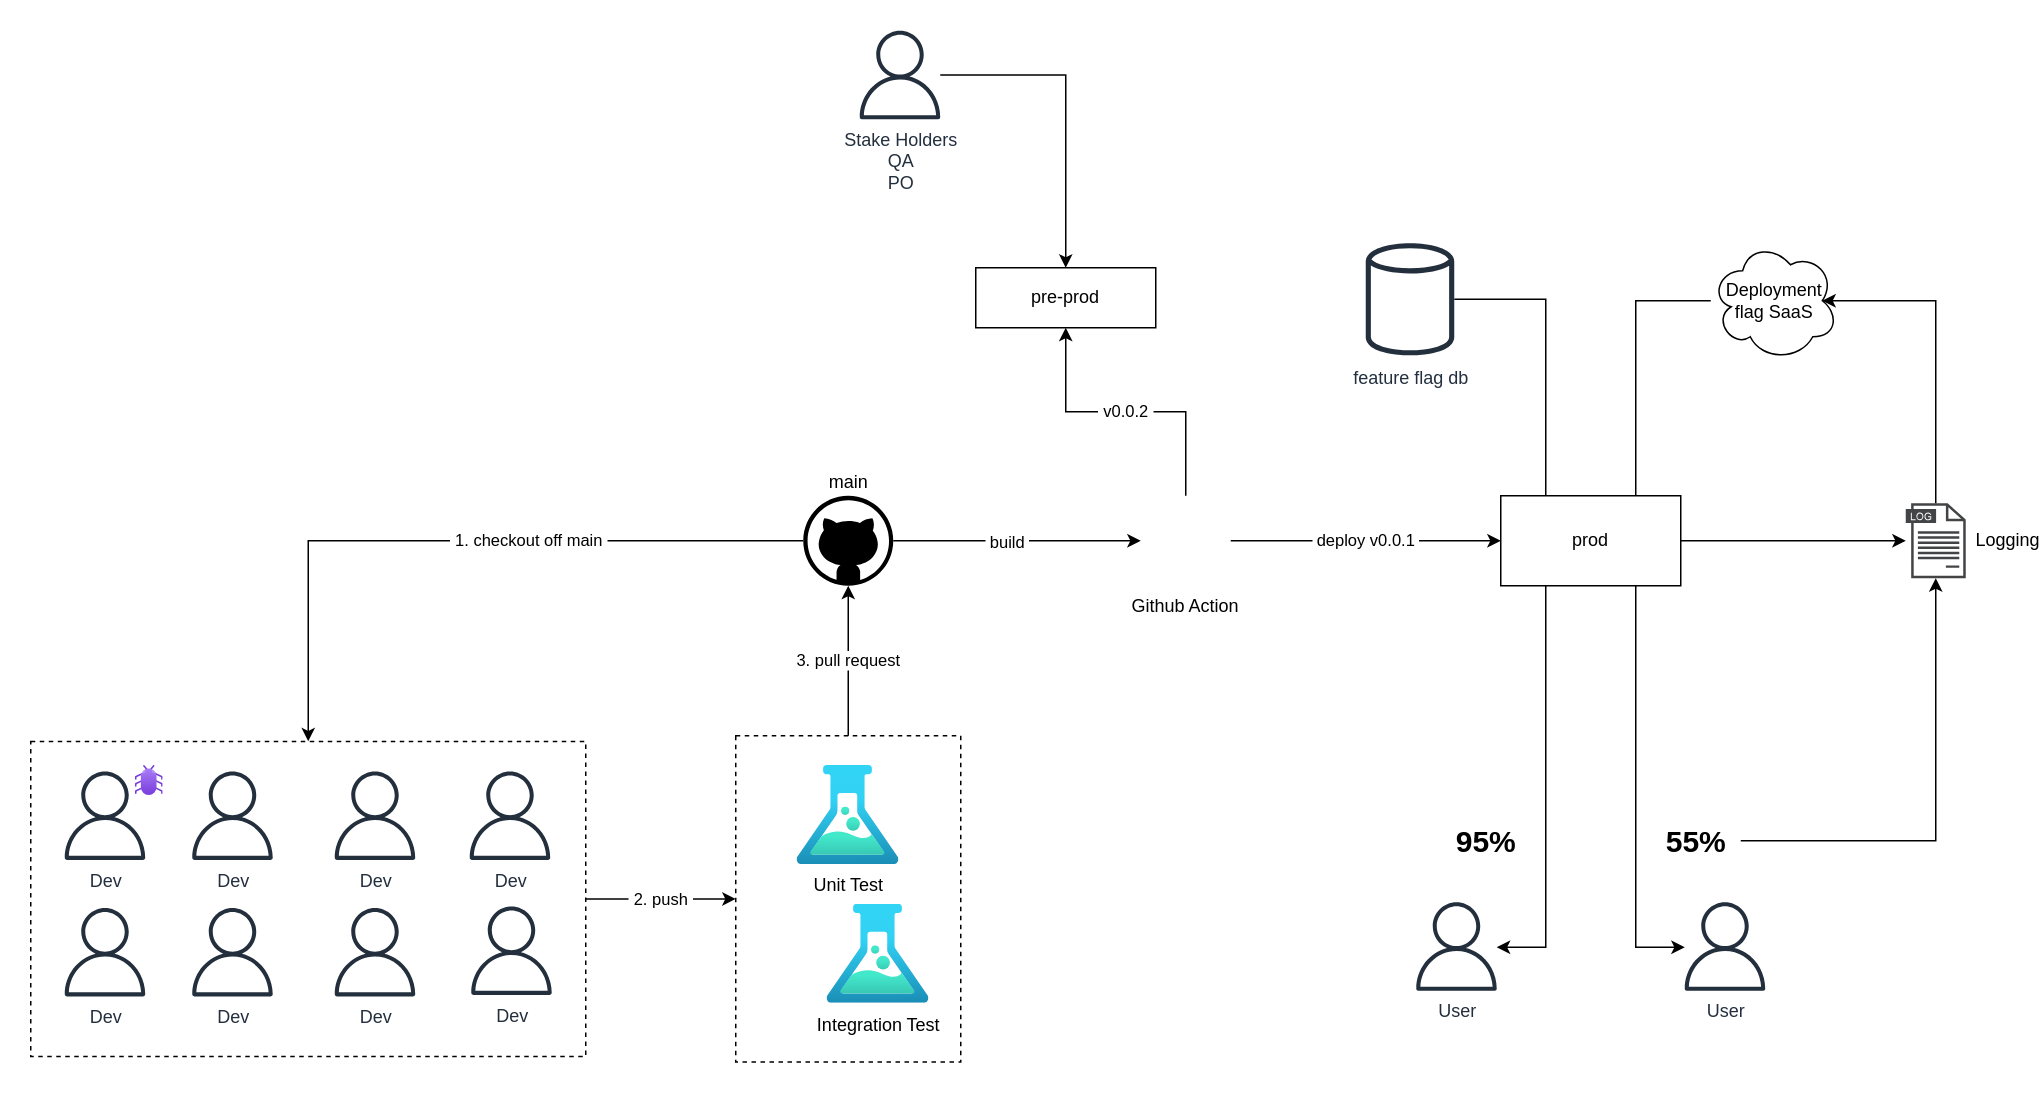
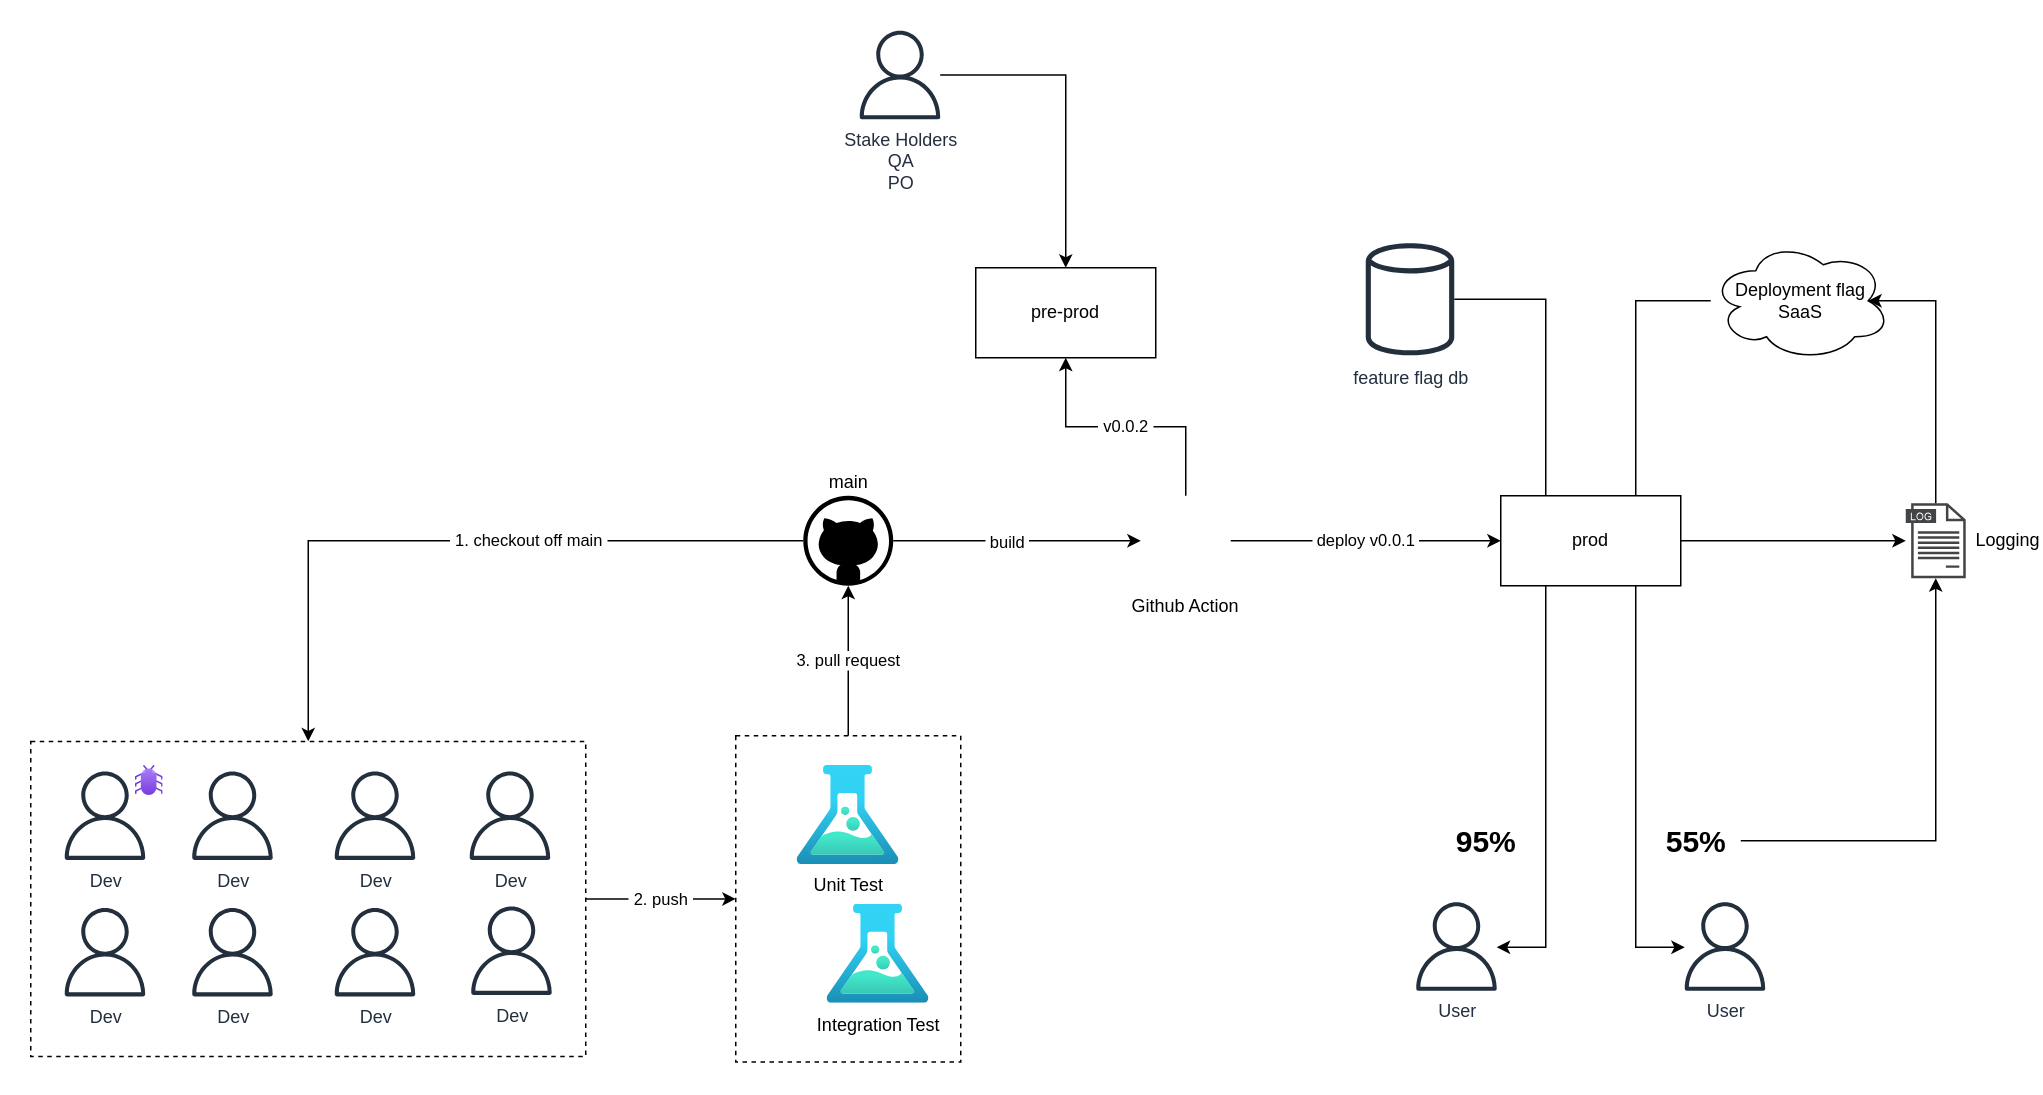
(1066, 298) -> (1066, 313)
(1775, 301) -> (1801, 301)
